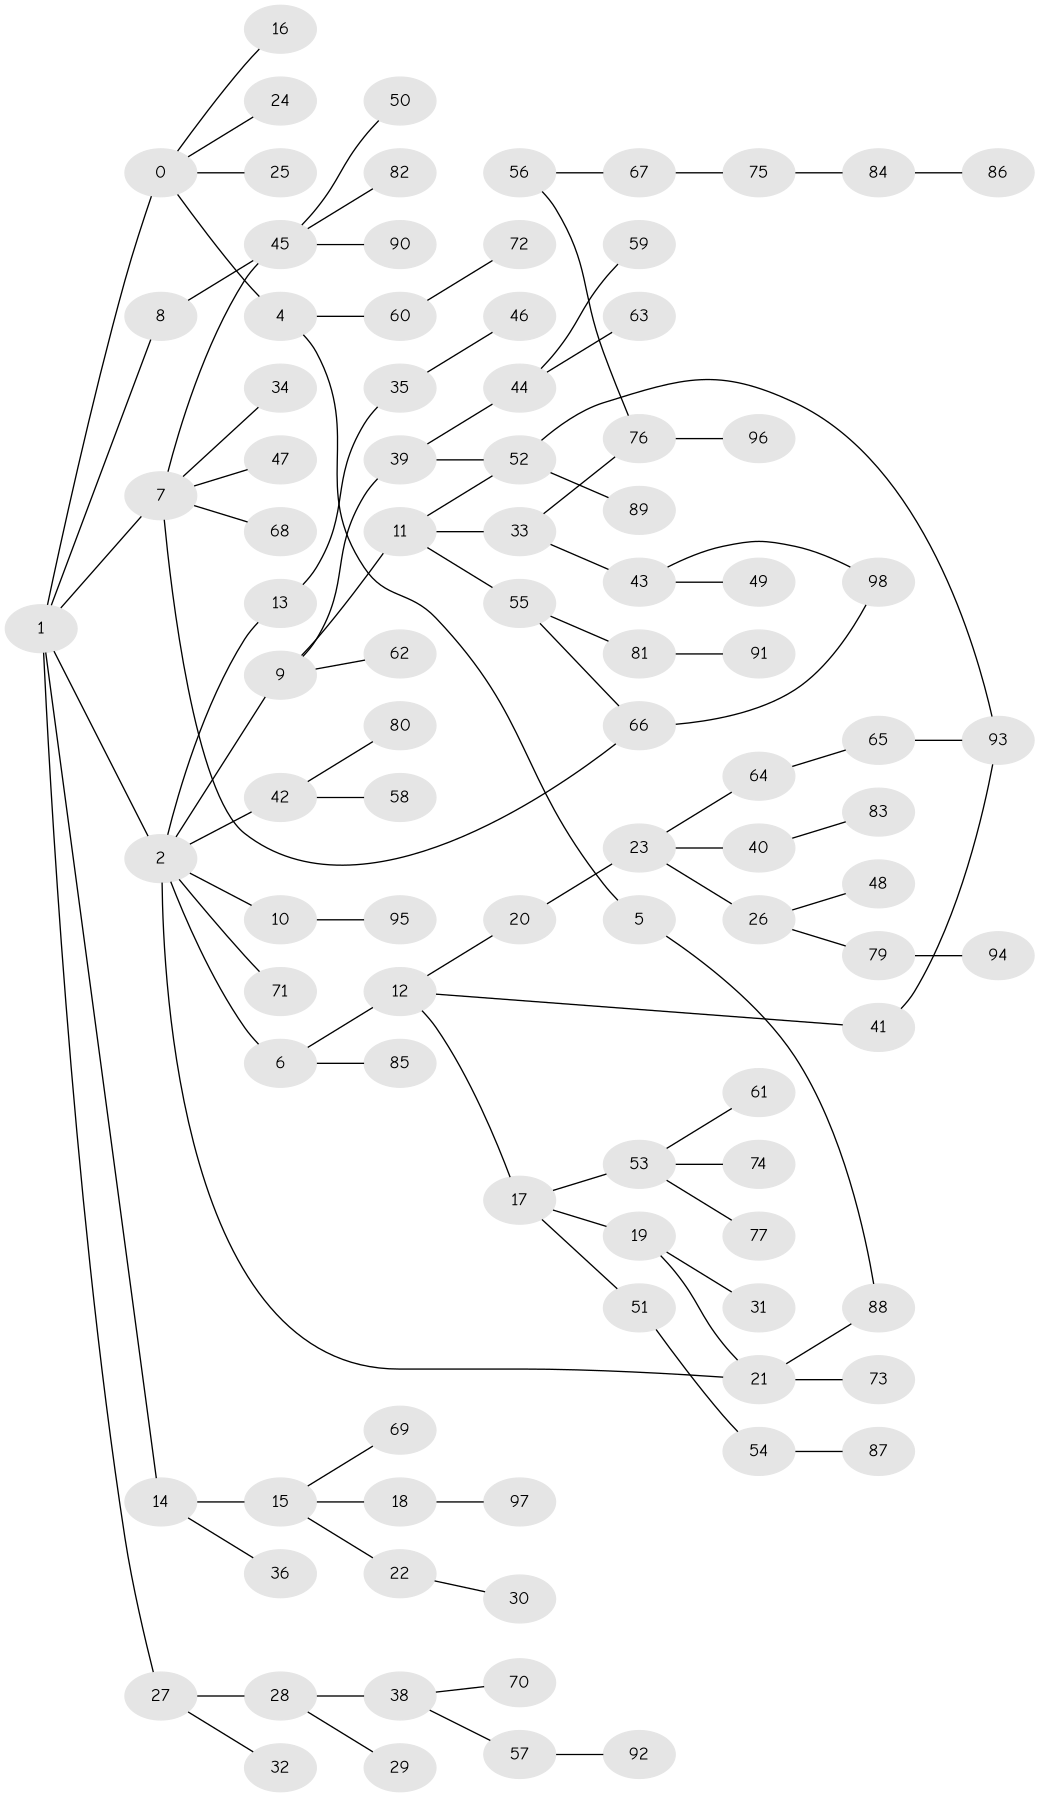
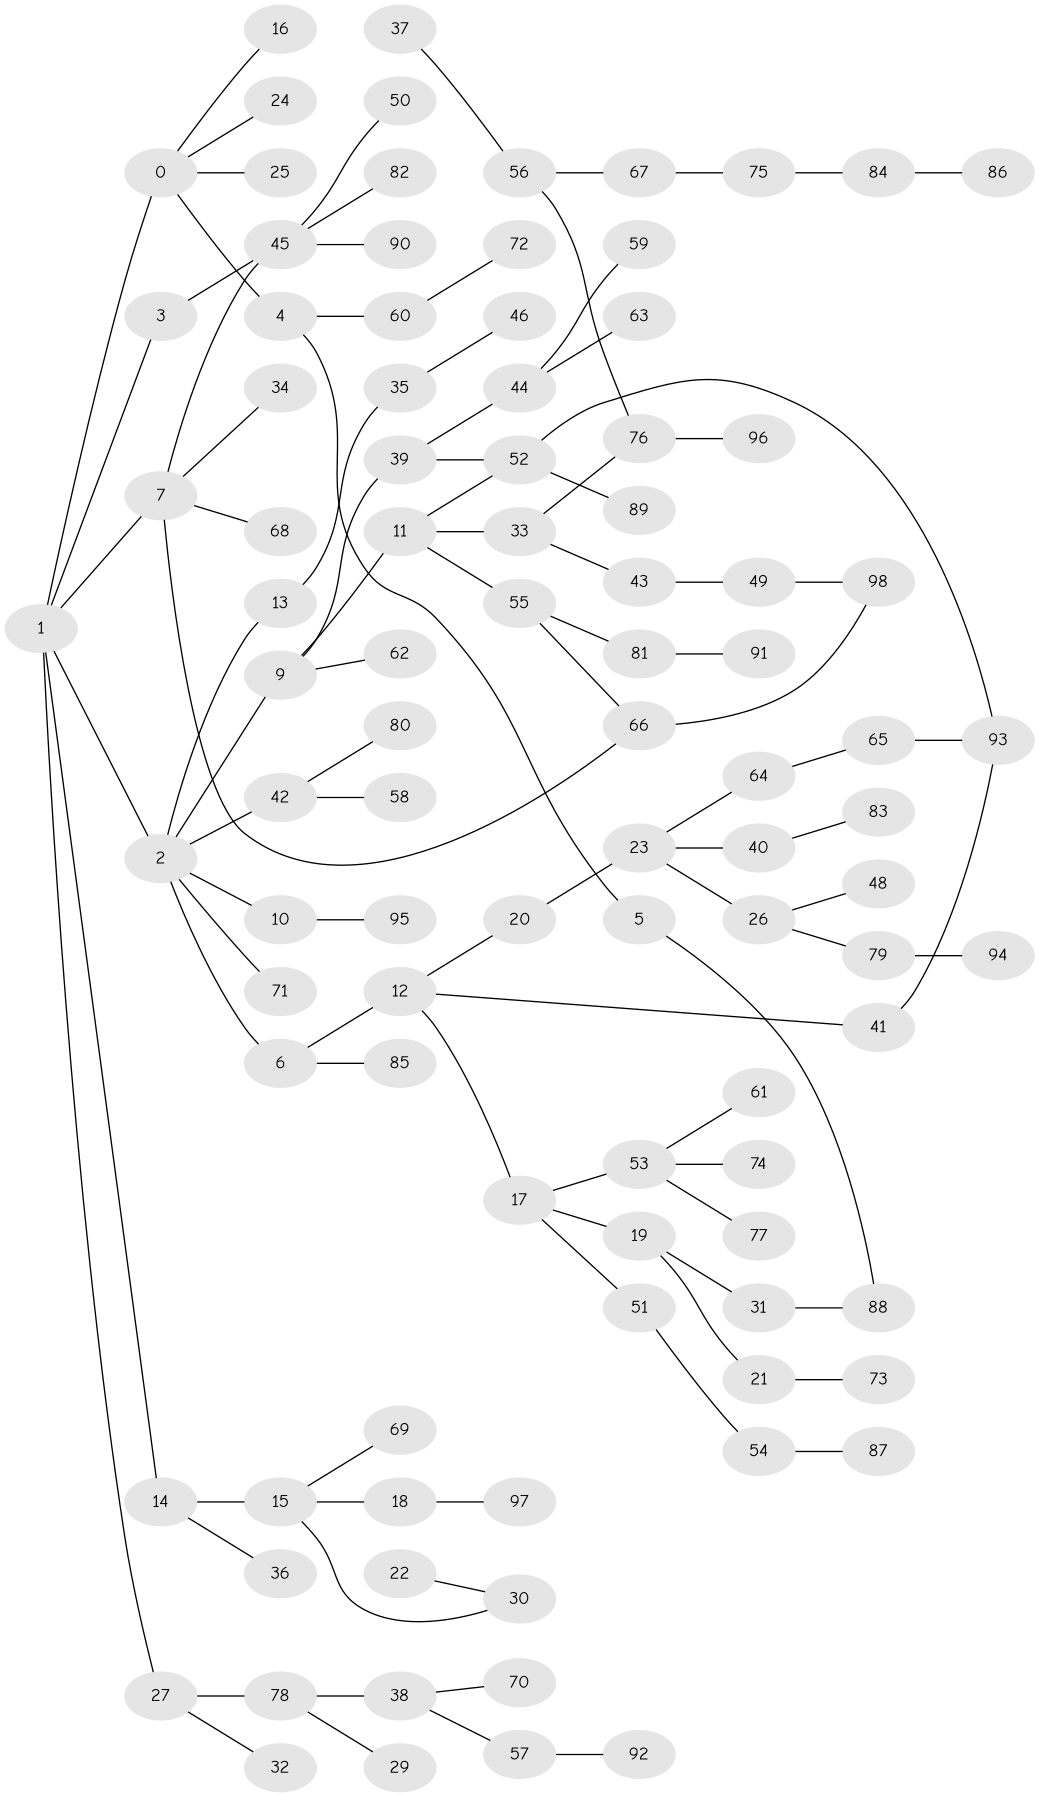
none -> (400, 29)
(161, 316) -> (161, 316)
(280, 460) -> none
(759, 541) -> (819, 582)
(280, 1315) -> none
(819, 1344) -> (819, 1308)
(340, 1538) -> (372, 1613)
(280, 1696) -> (280, 1696)
